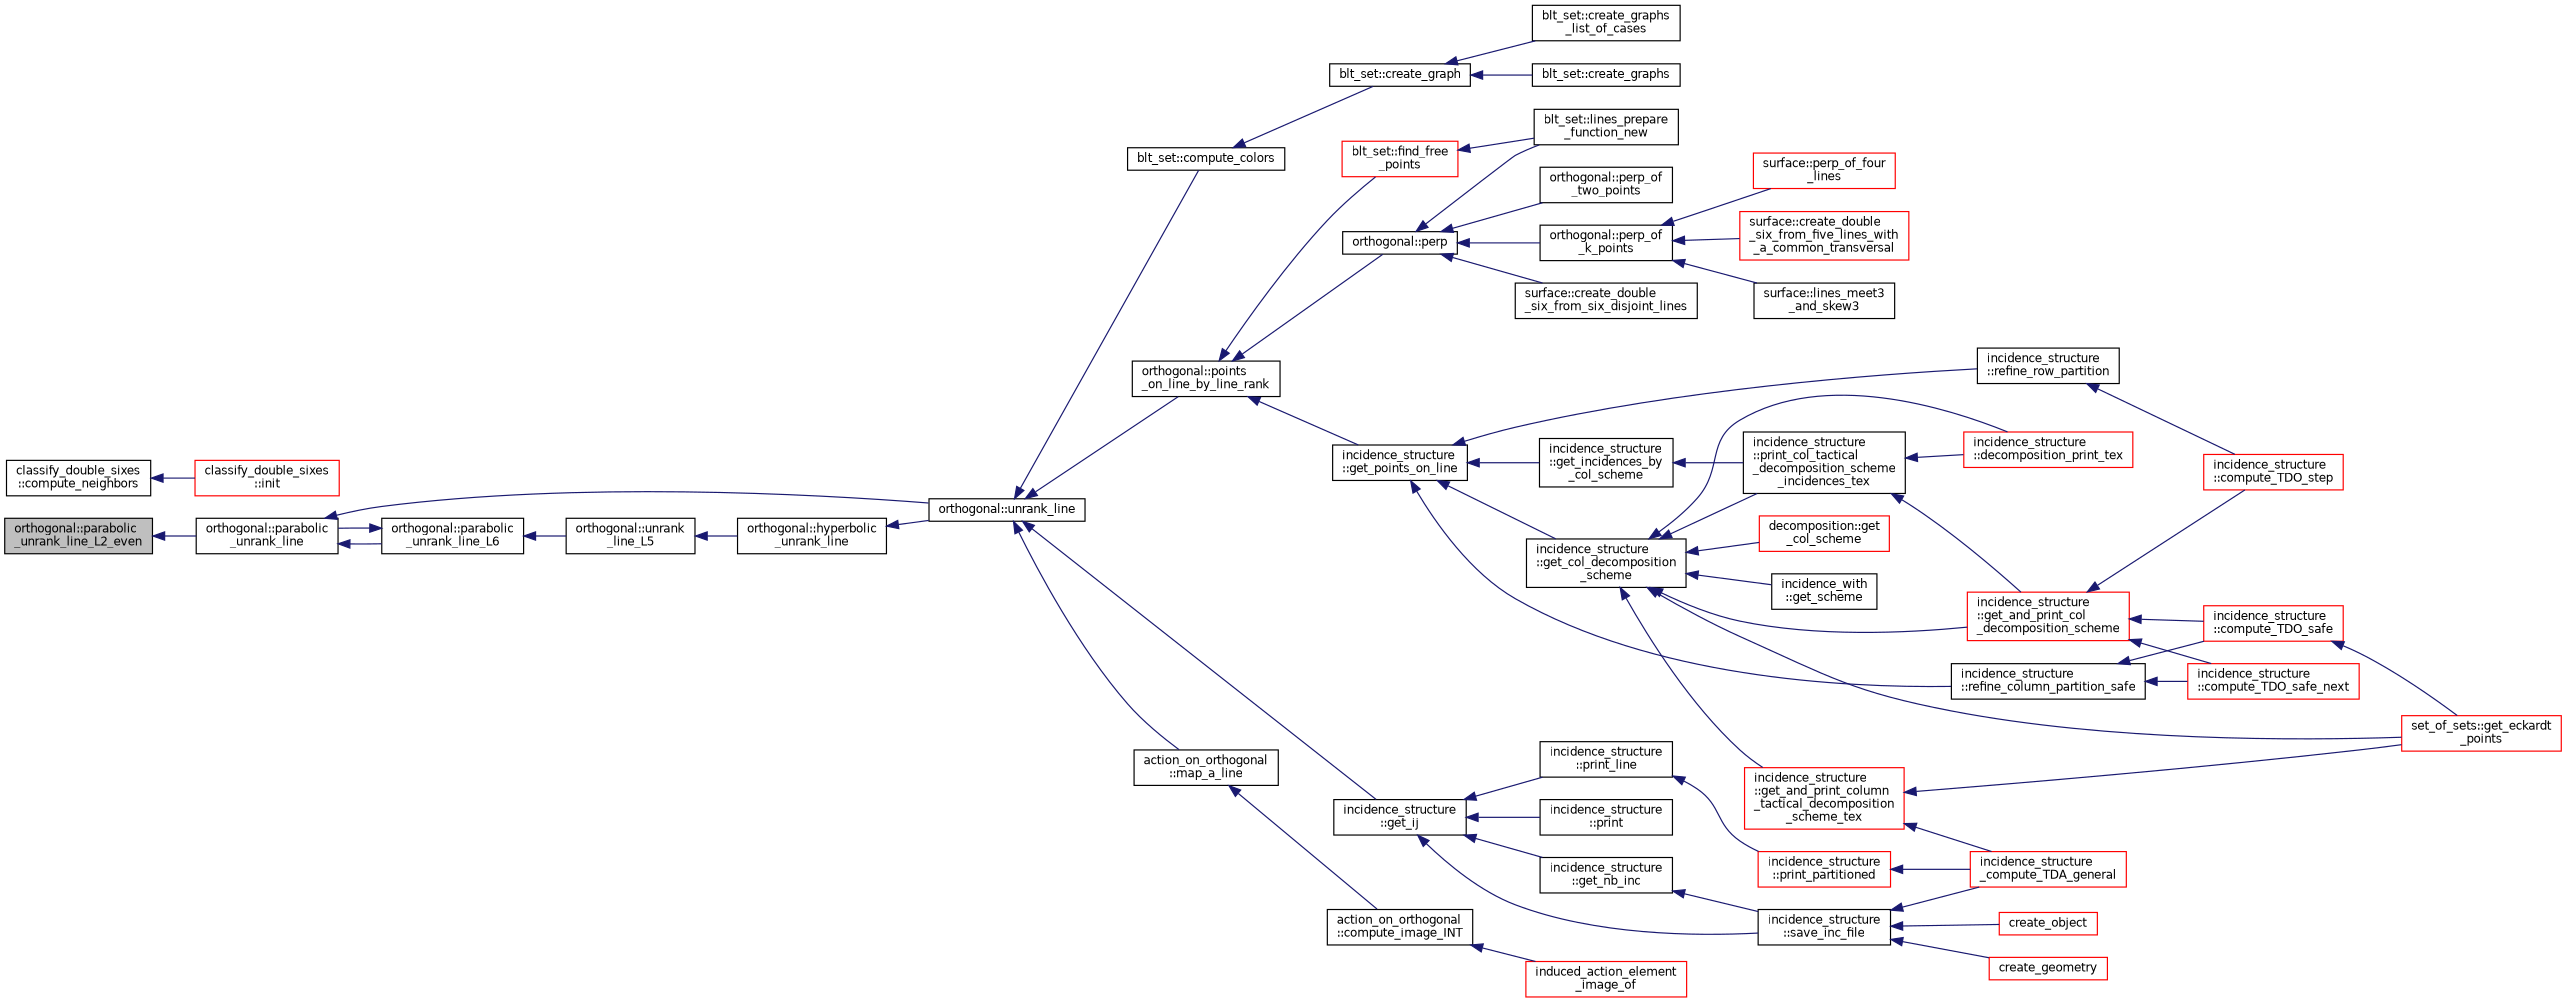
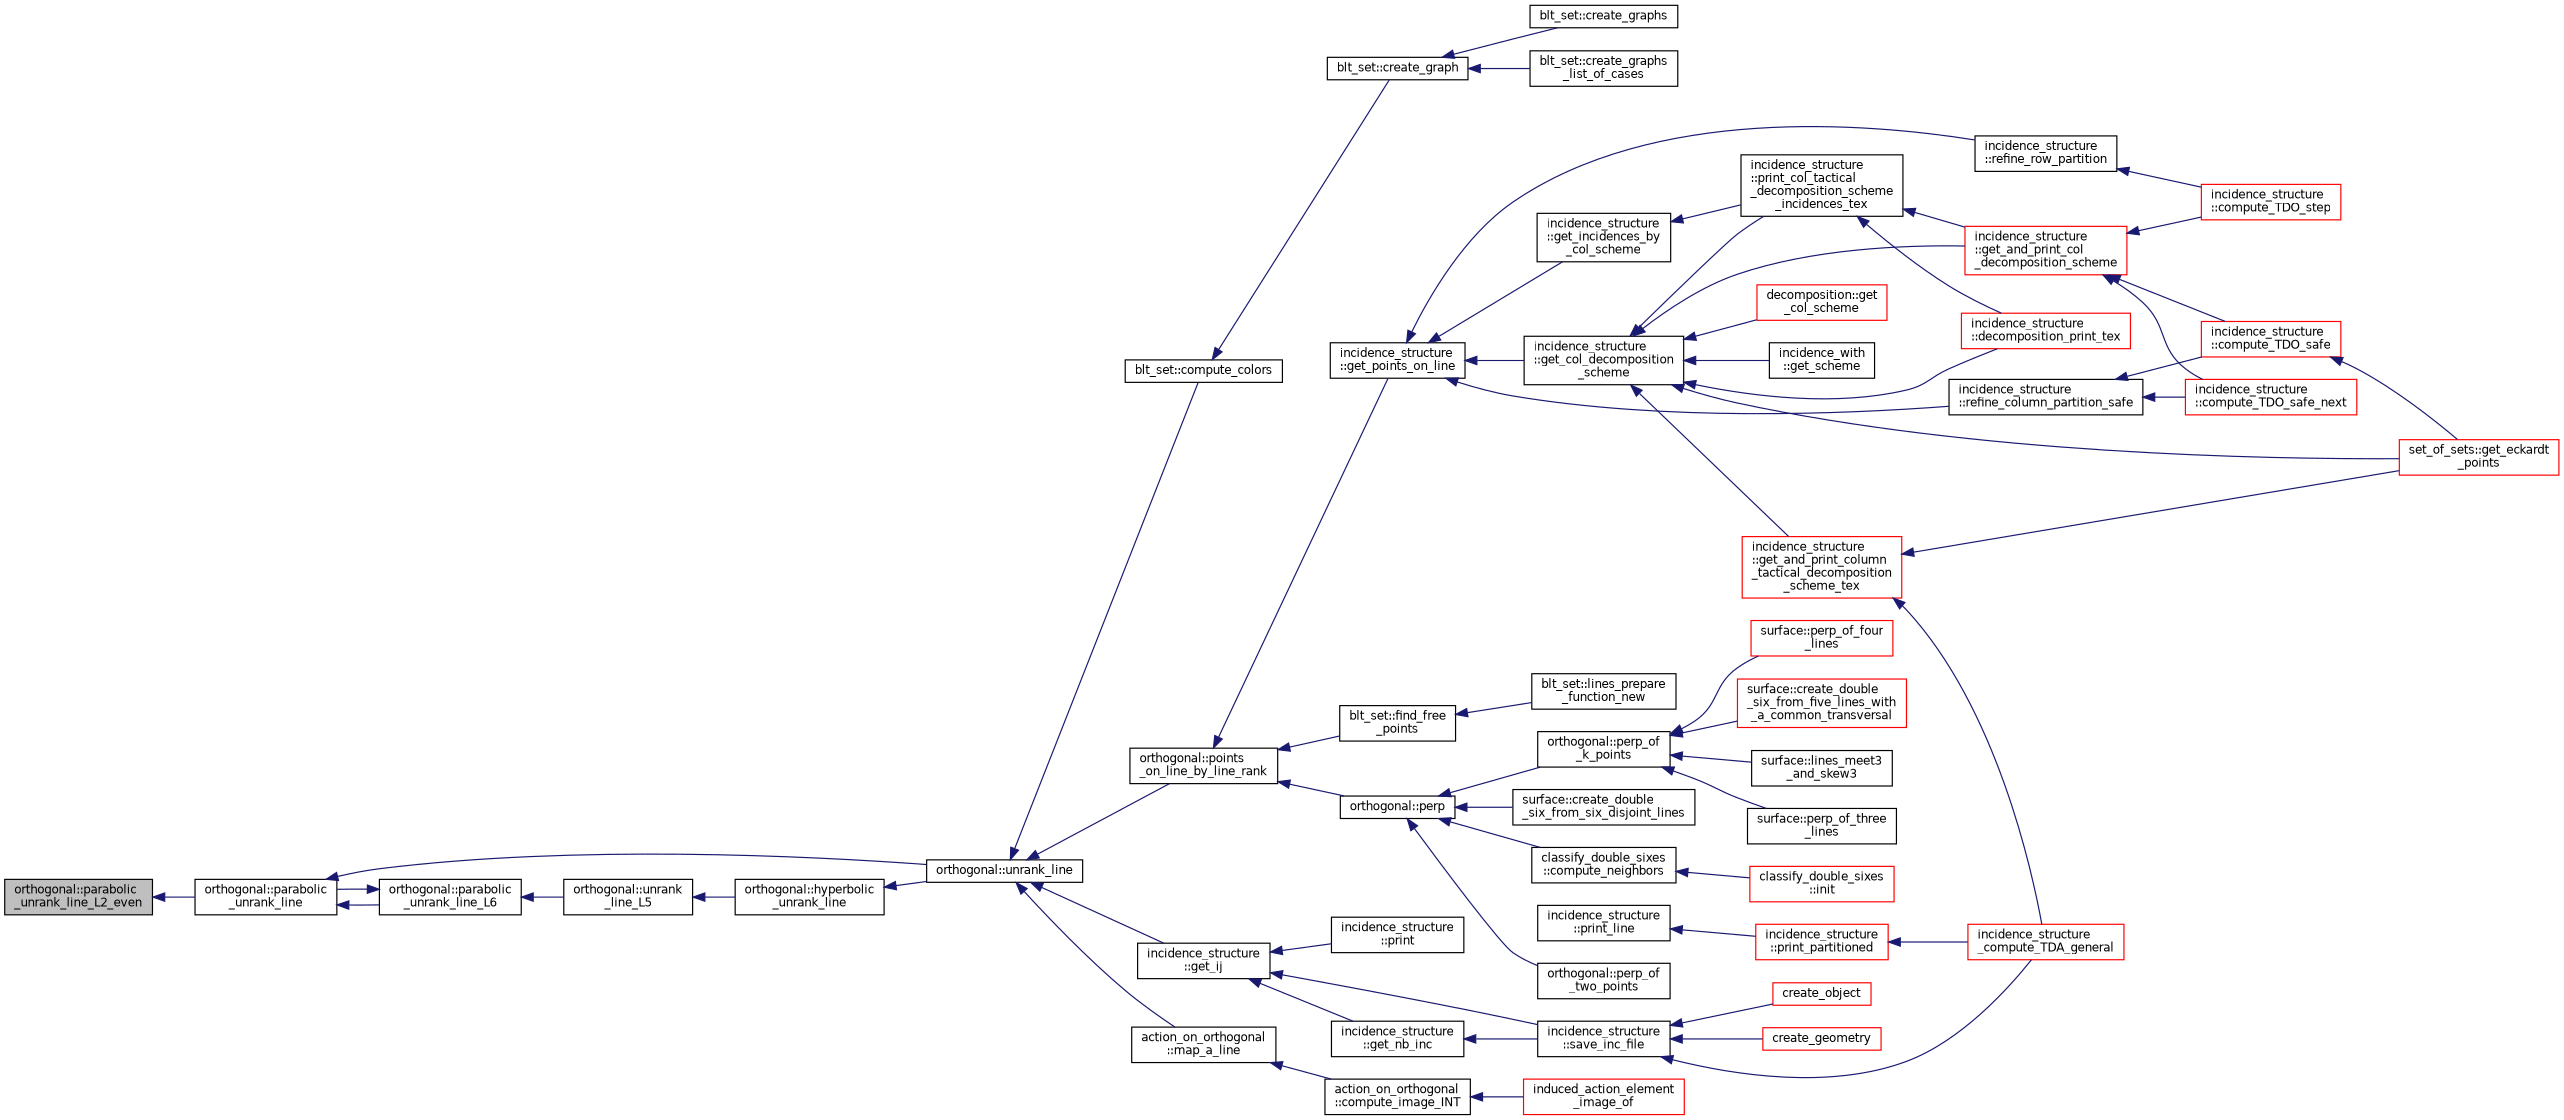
(1400, 159) -> (1398, 723)
(1481, 182) -> (1495, 835)
(1509, 787) -> none
none -> (1822, 826)
